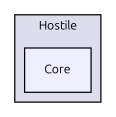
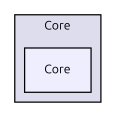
(58, 26) -> (58, 26)
